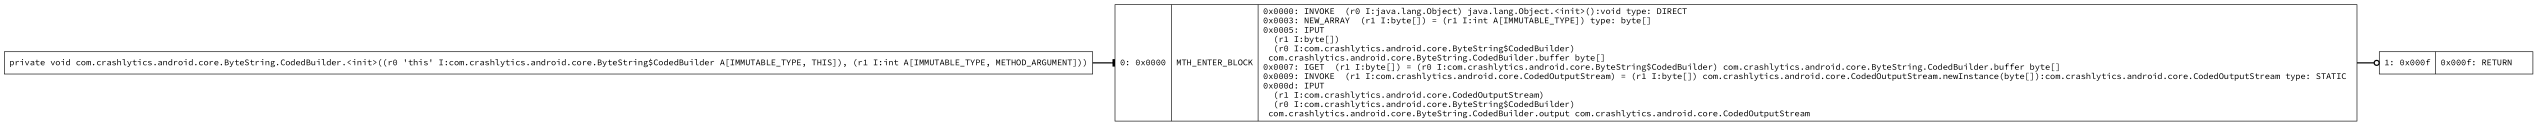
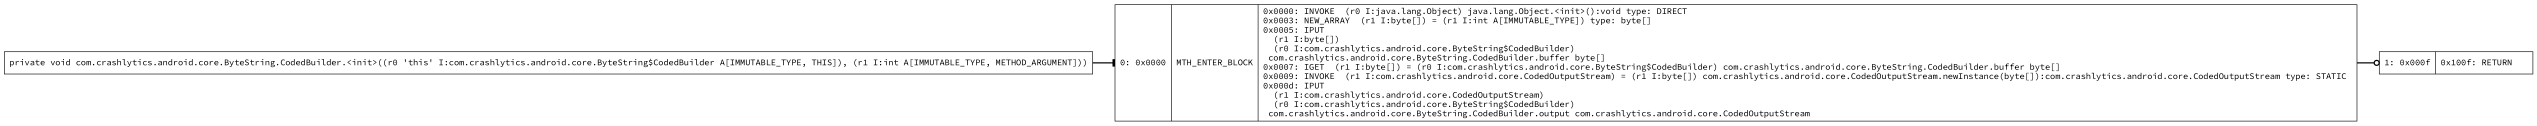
(2484, 63) -> (2484, 63)
